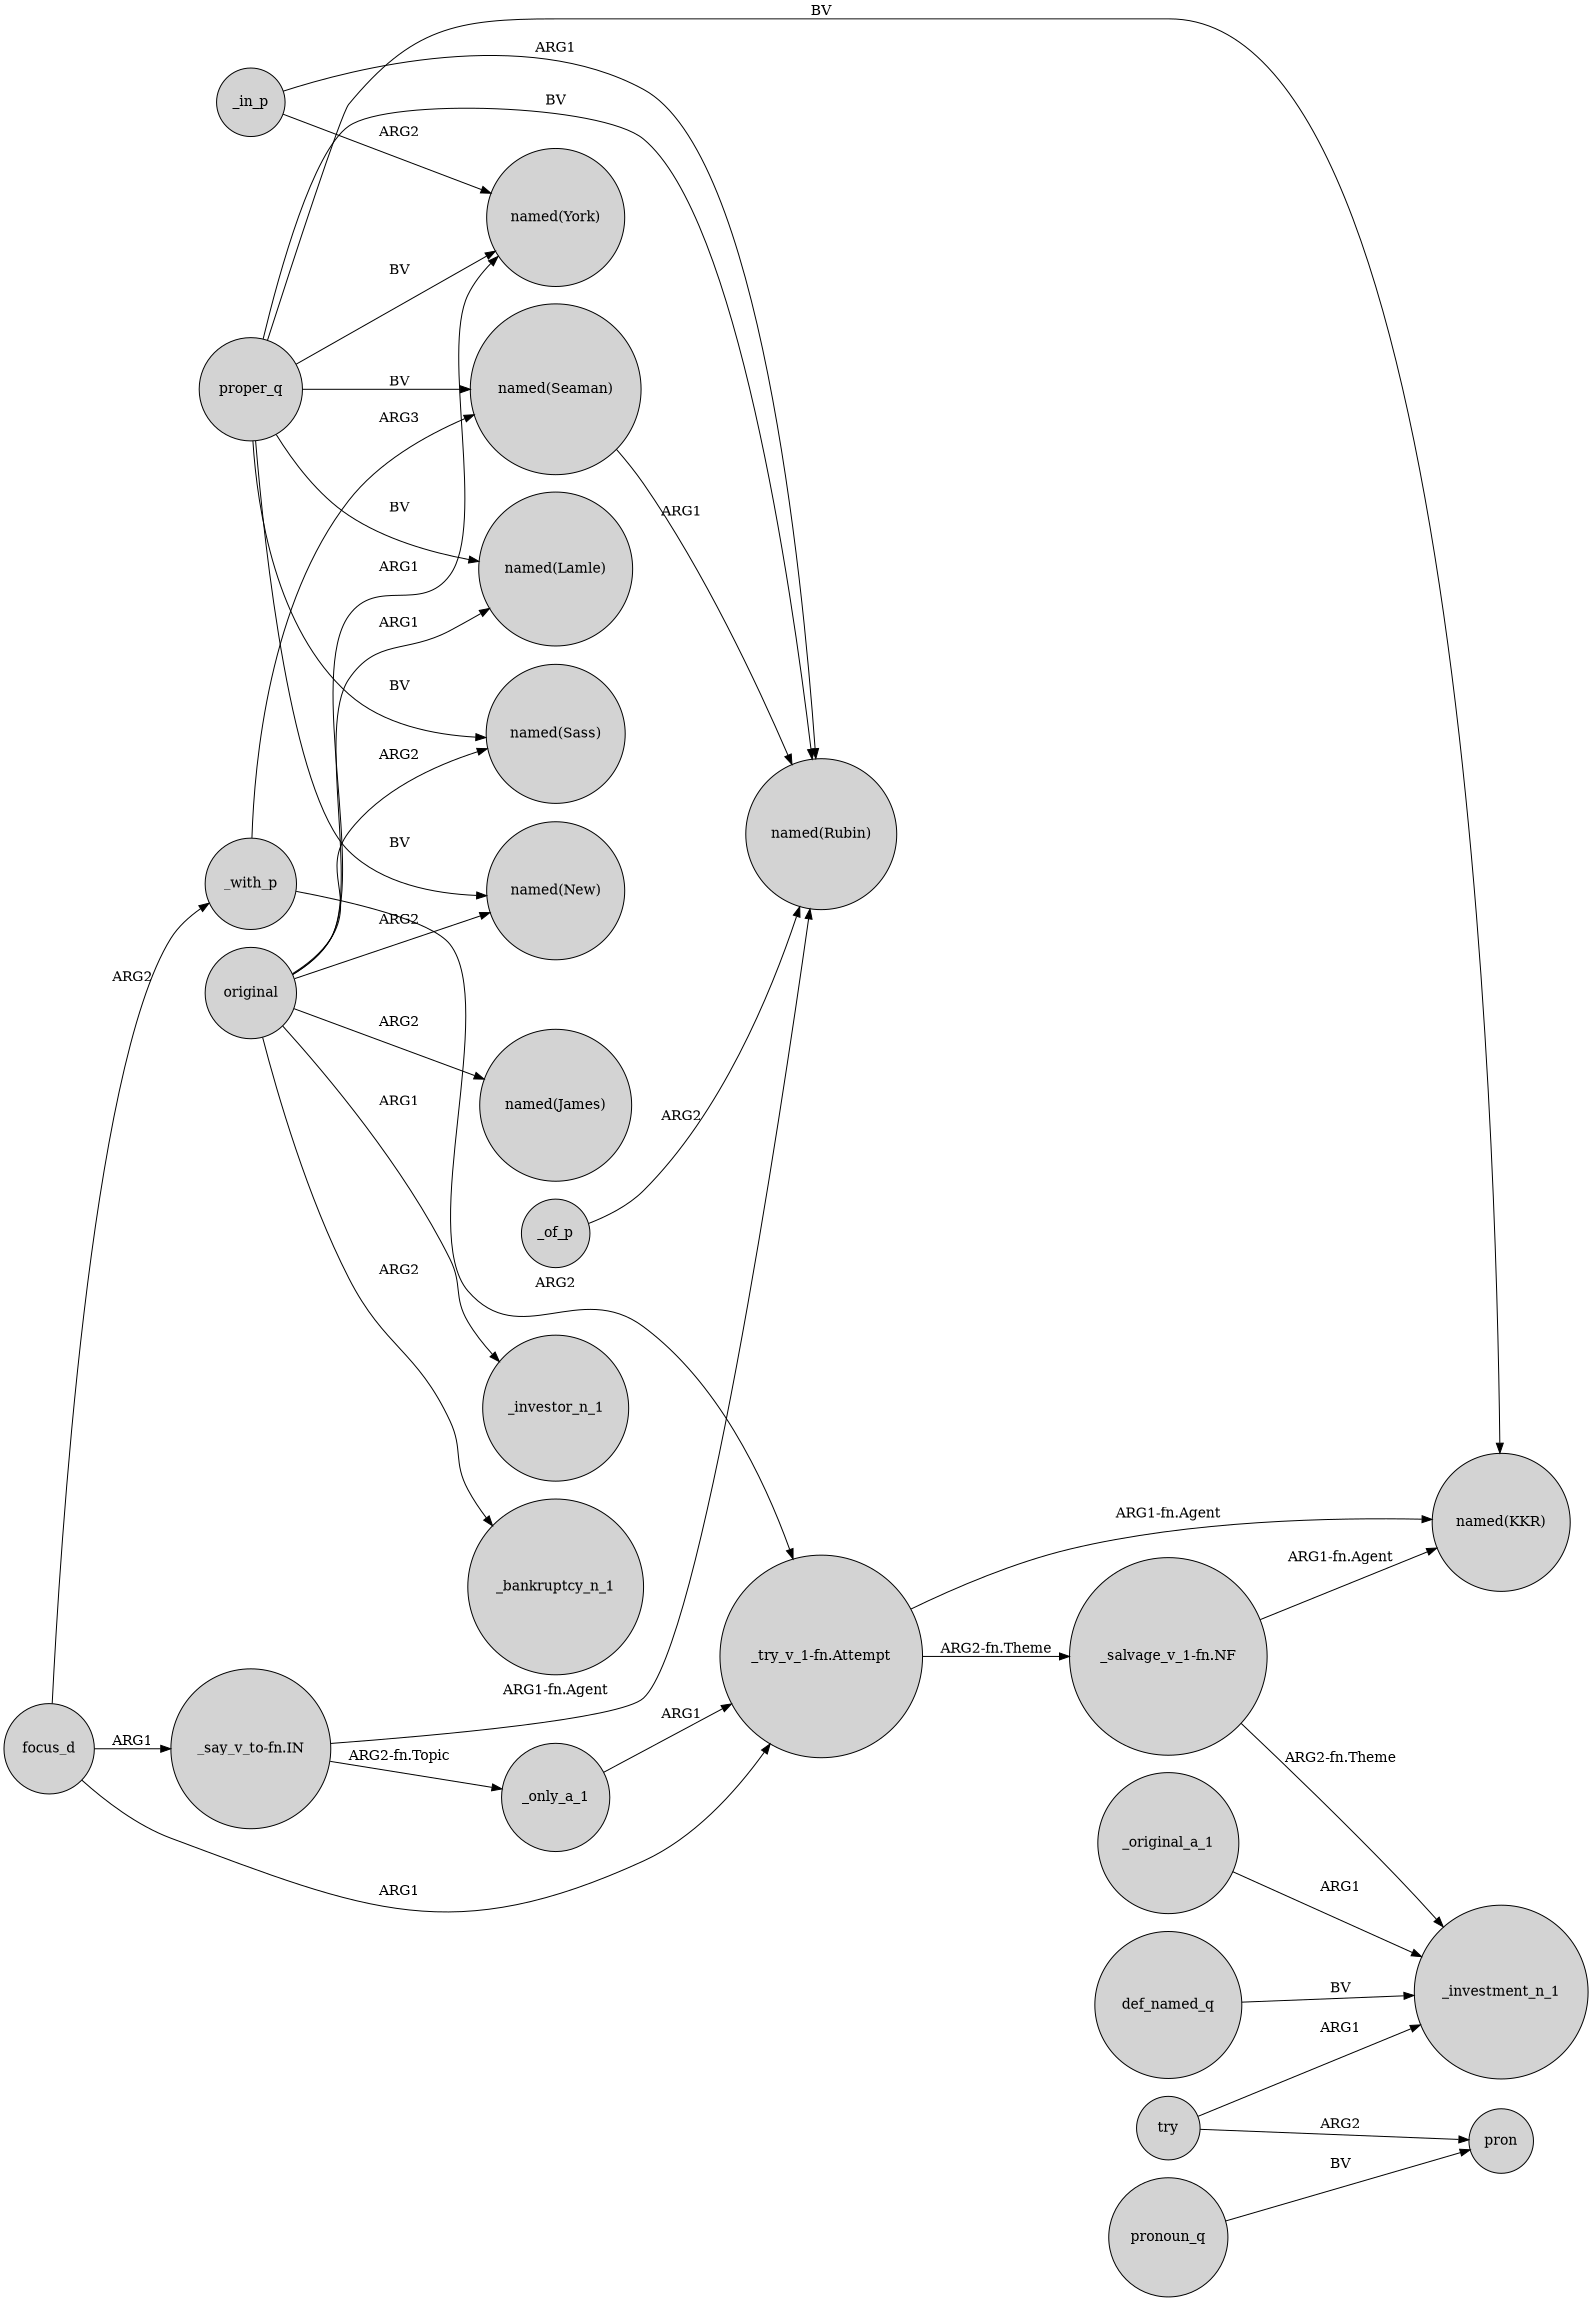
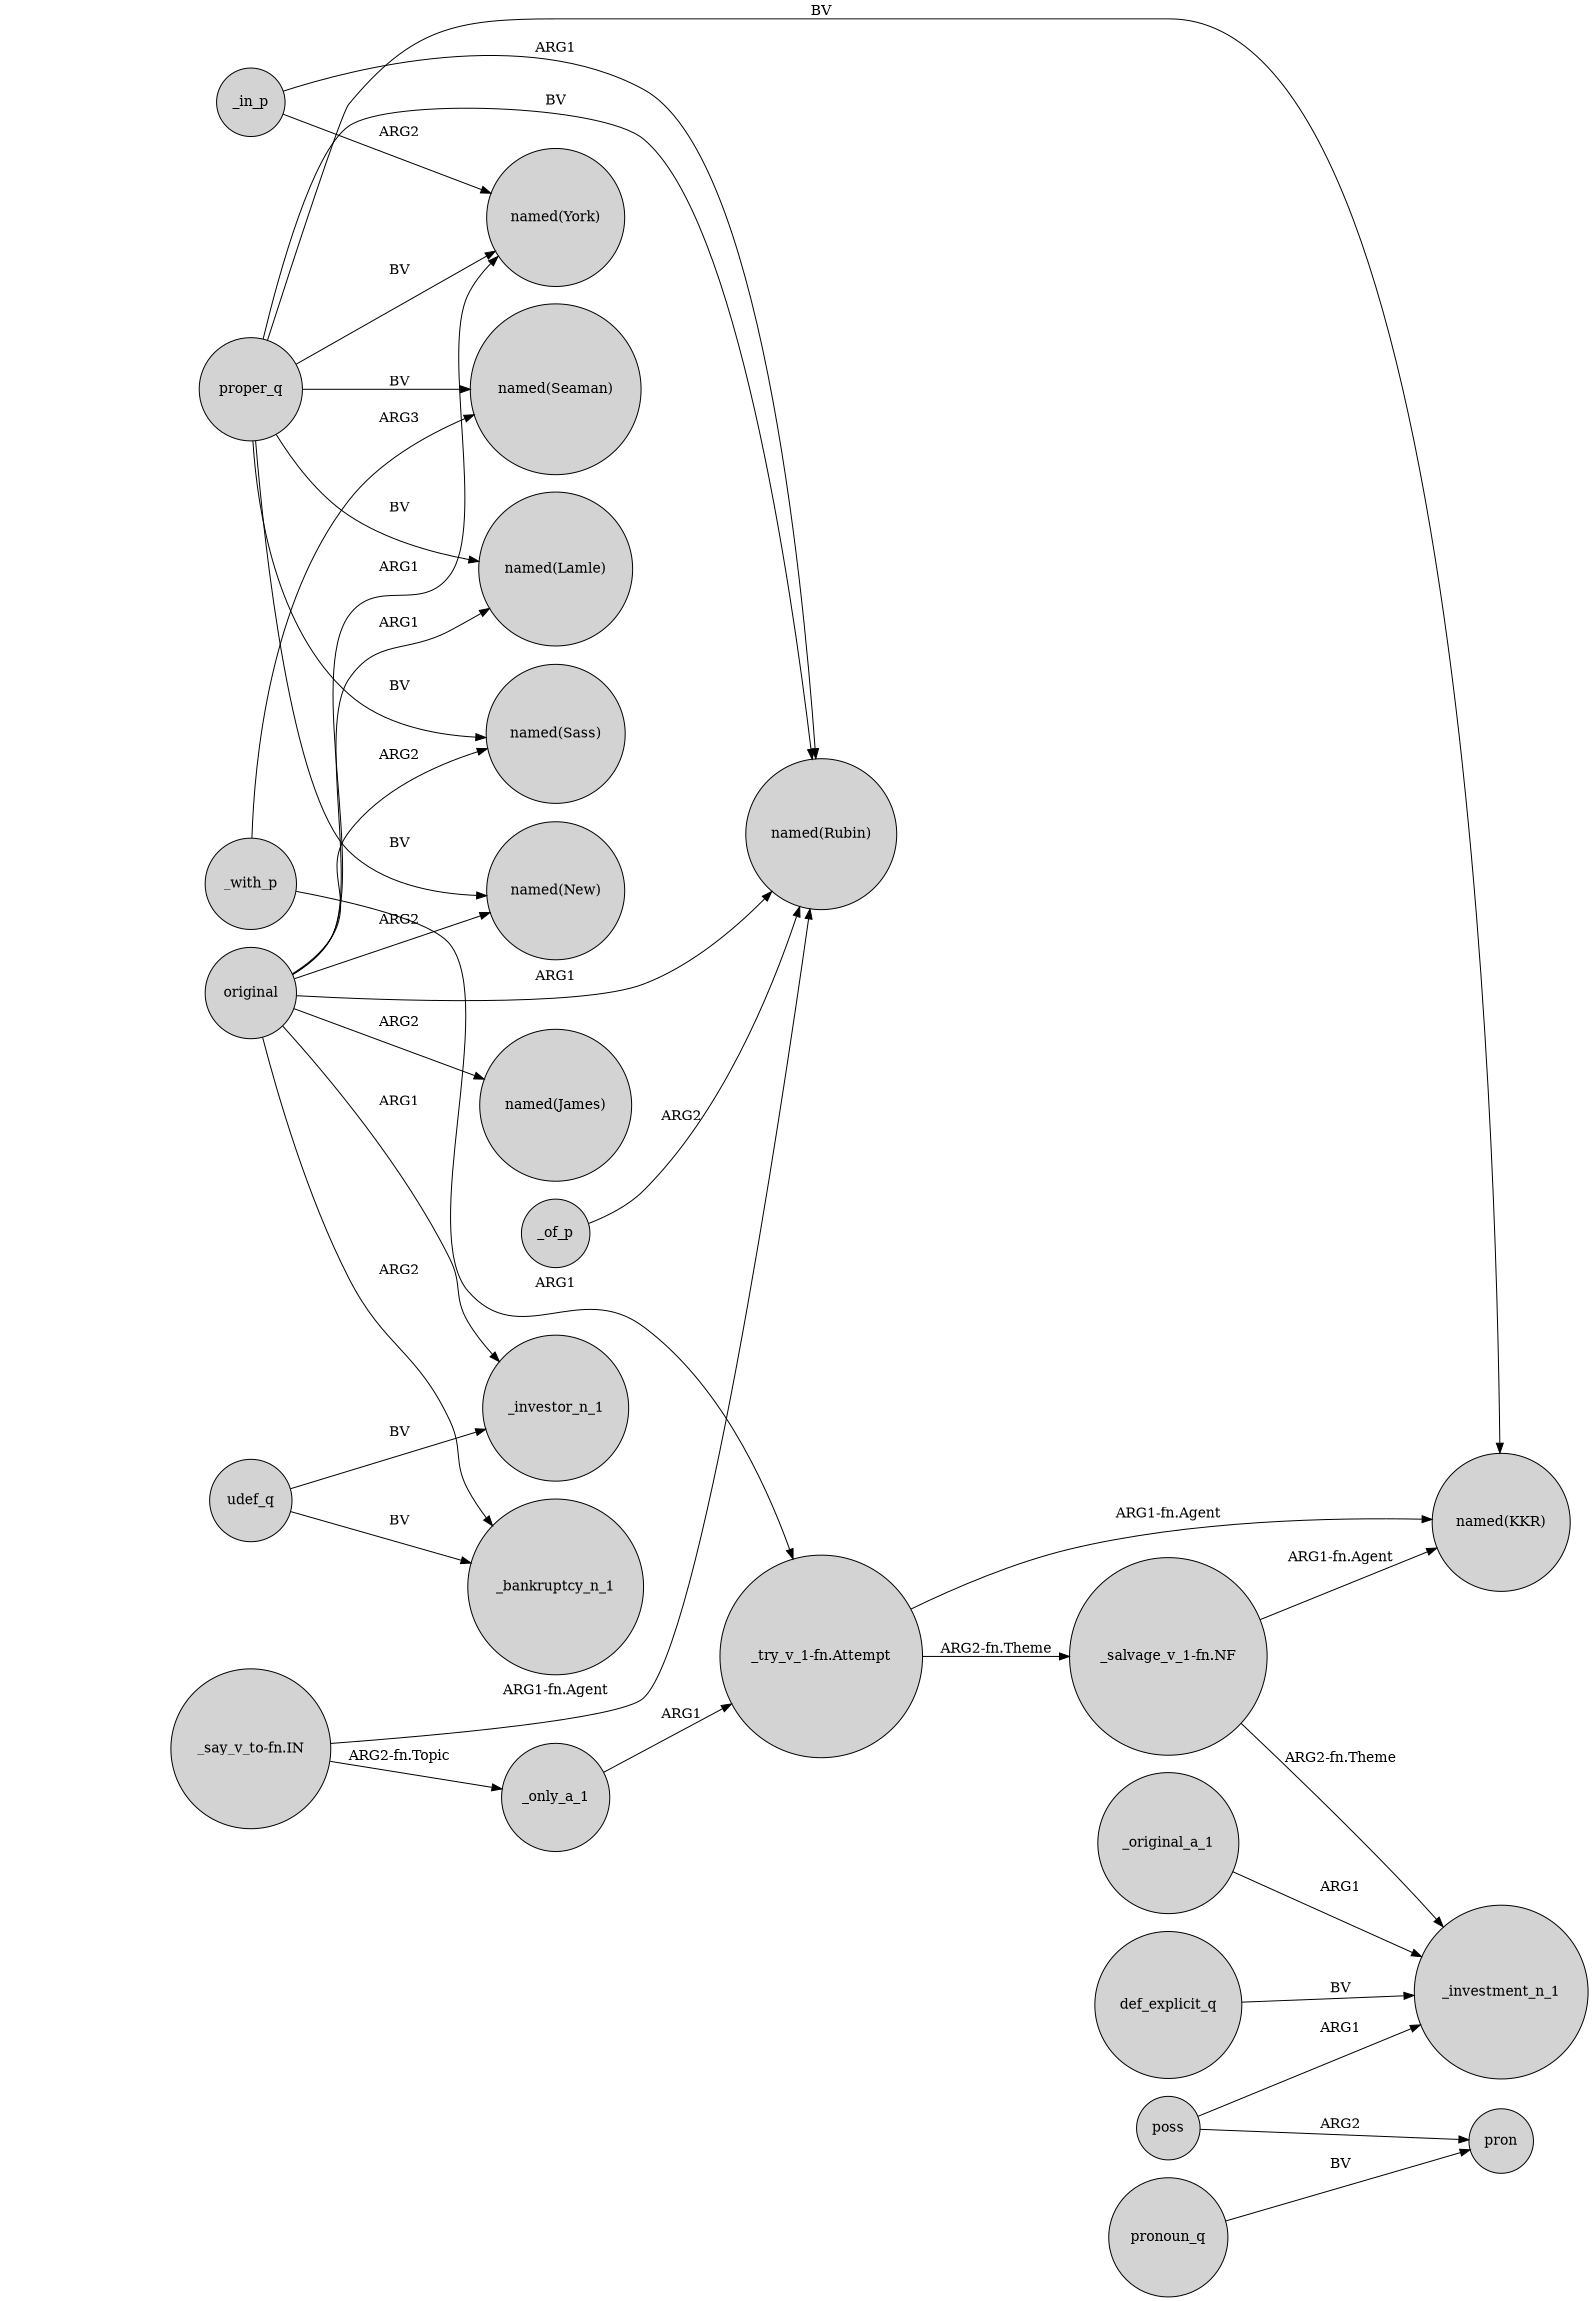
(712, 597) -> (545, 998)
(556, 1284) -> (556, 1284)
none -> (251, 1501)
(49, 1749) -> none
(1168, 2005) -> (1168, 2005)
(1168, 2128) -> (1168, 2128)
